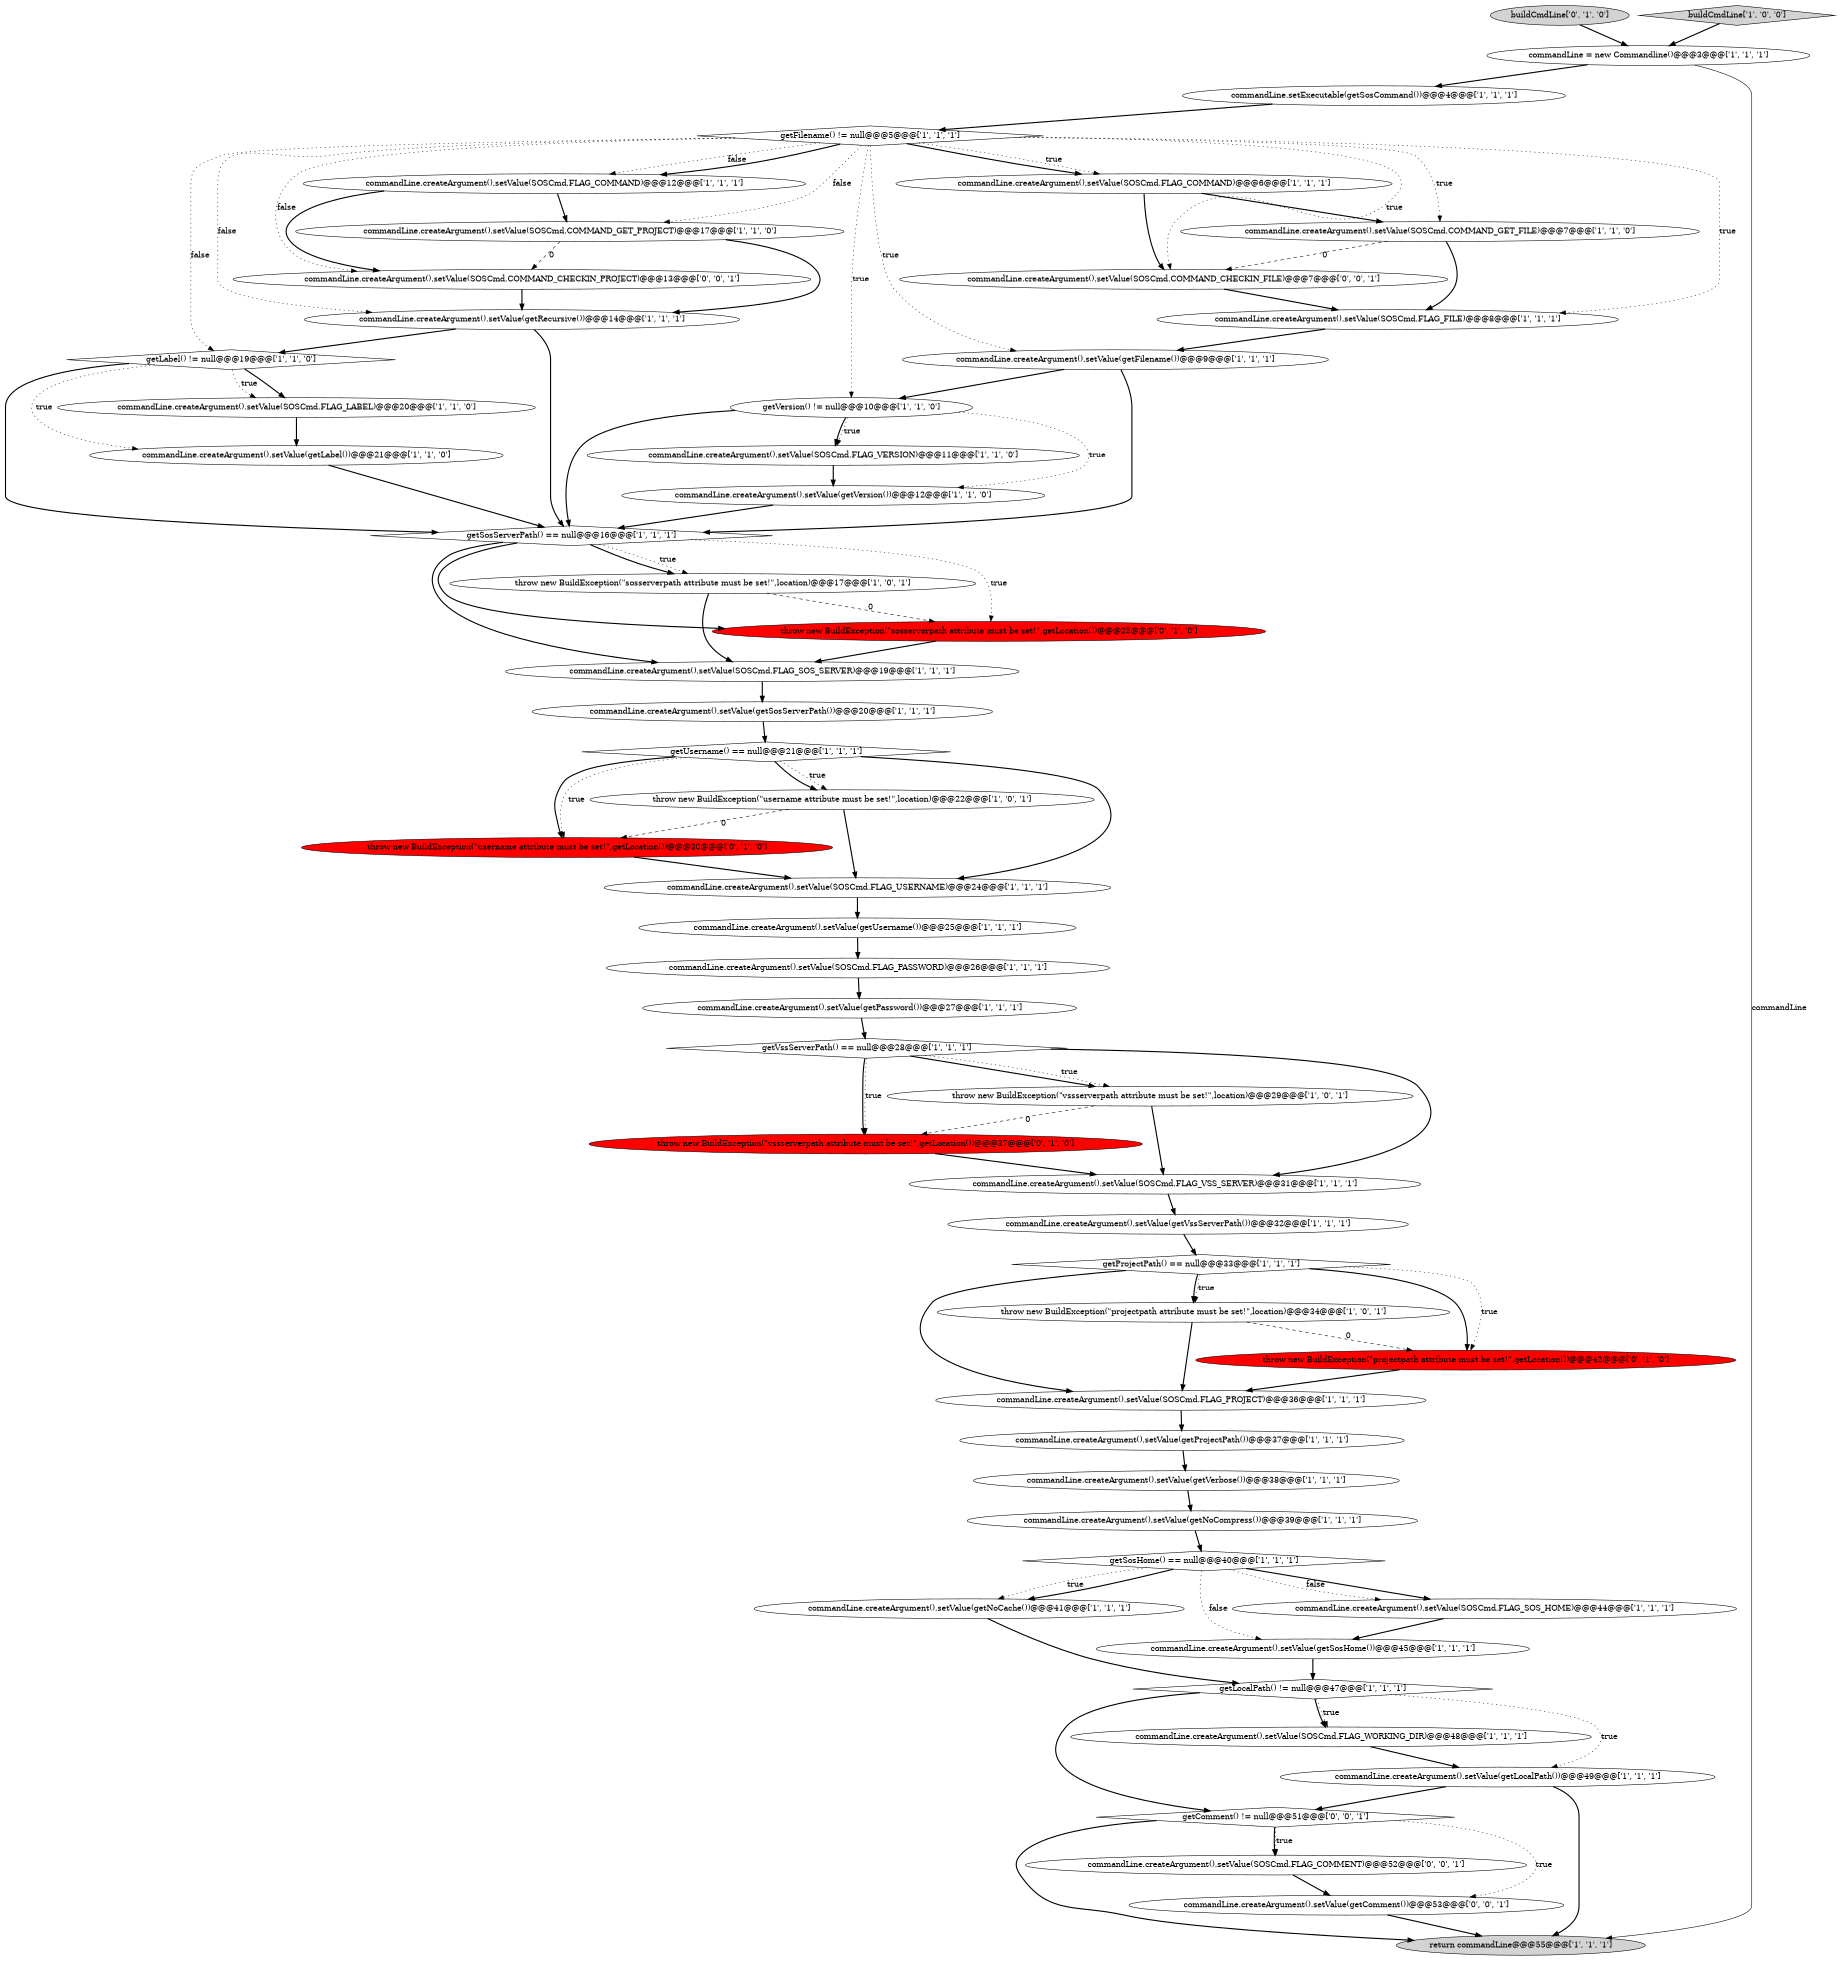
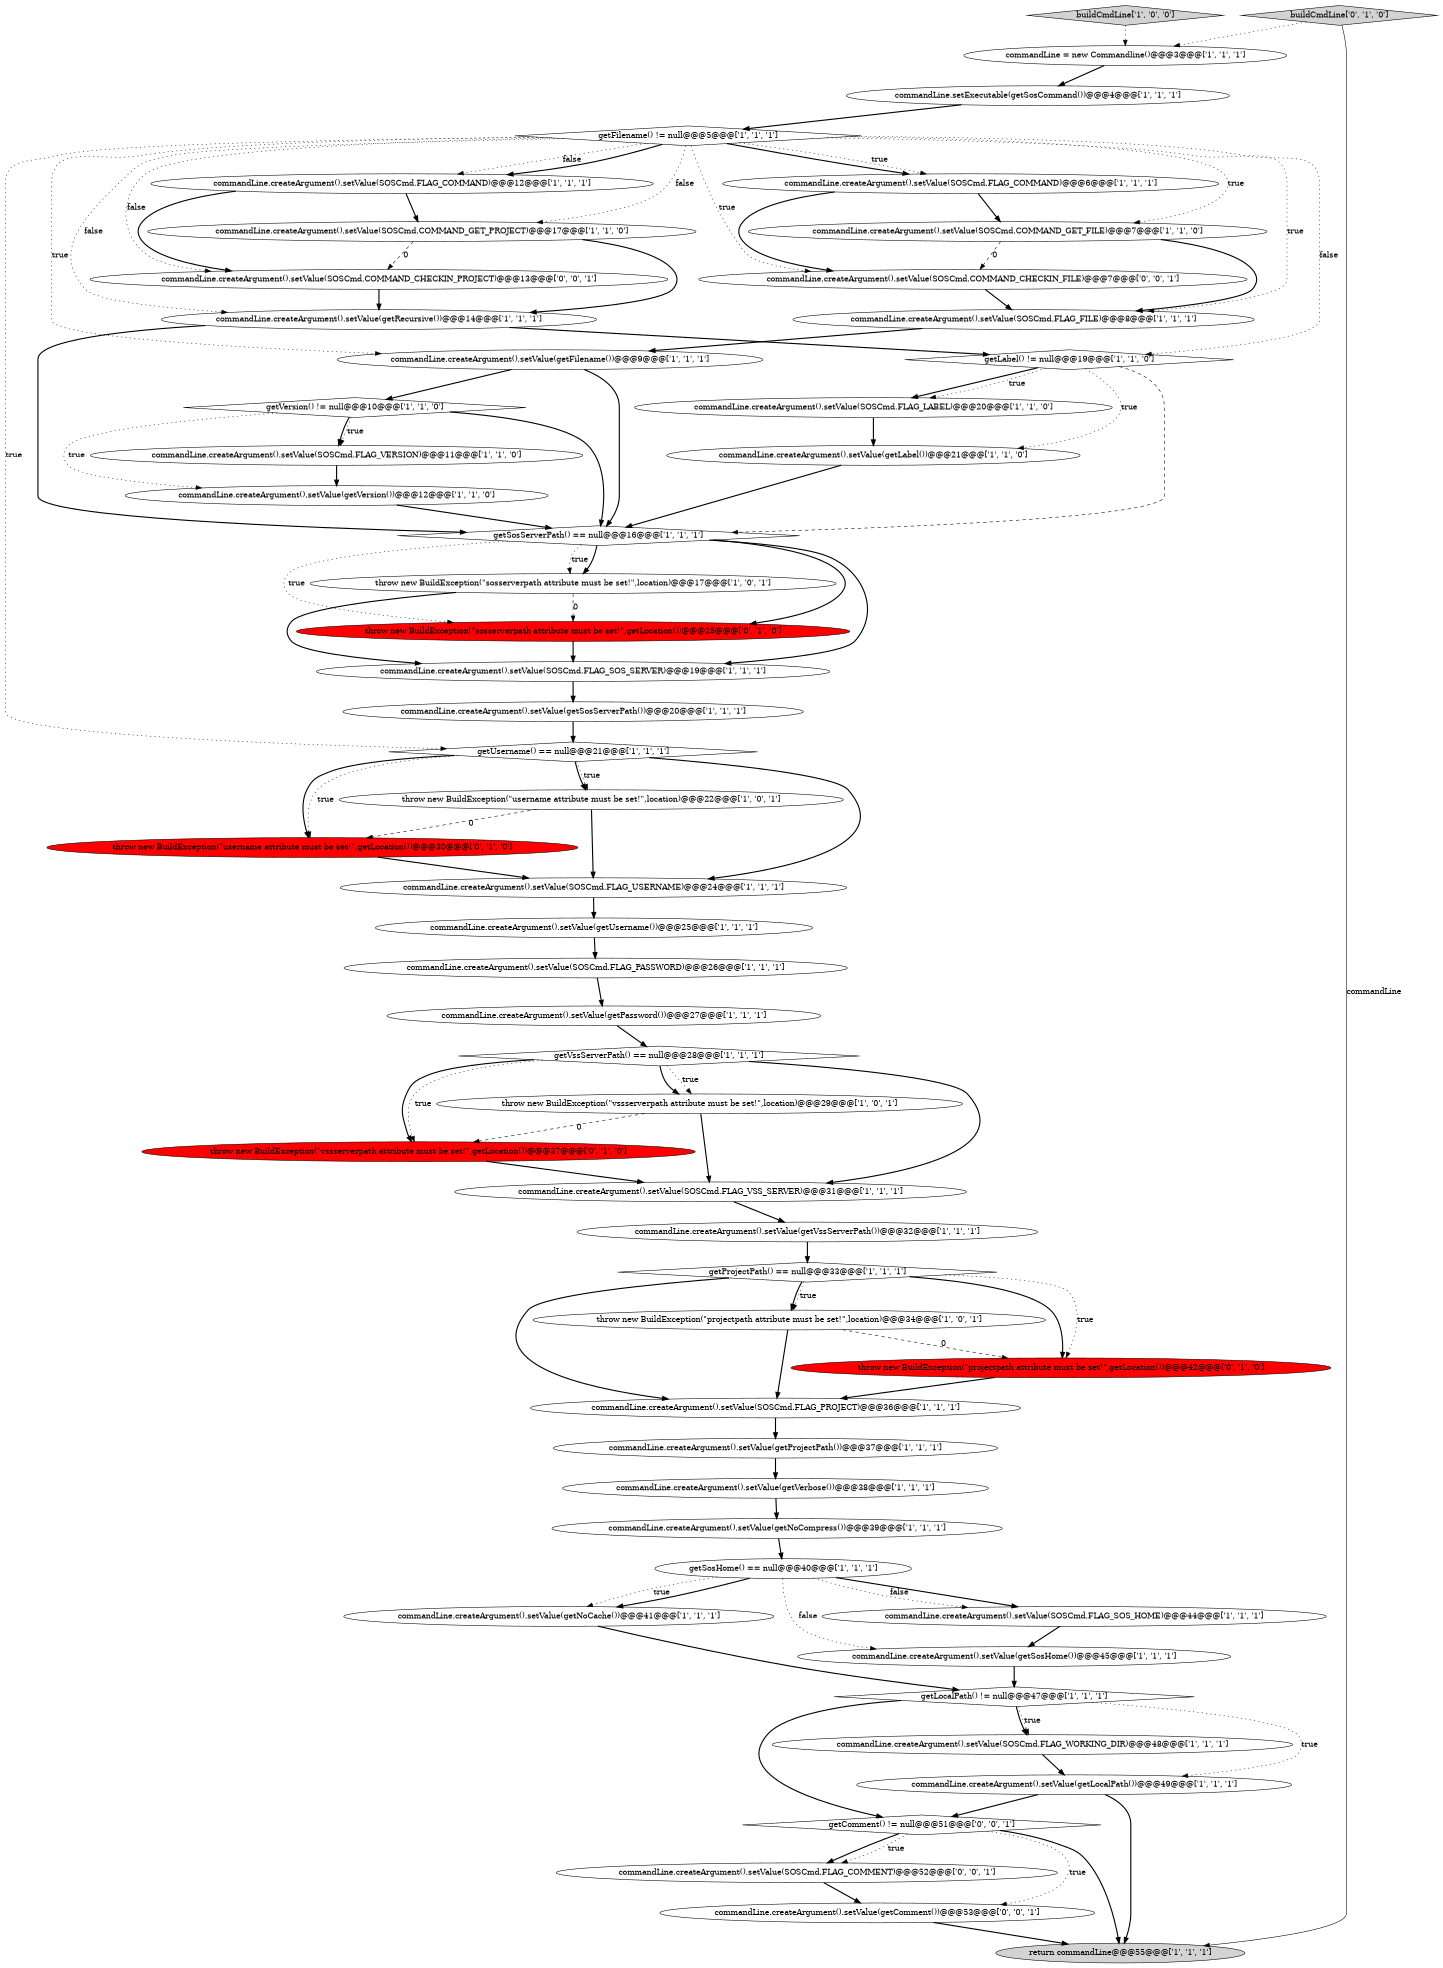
(1560, 15) -> (1339, 15)
(1697, 33) -> (1125, 33)
(1601, 34) -> (1243, 34)
(852, 268) -> (6, 392)
(851, 408) -> (355, 408)
(104, 516) -> (1030, 519)
(1752, 1040) -> (1346, 1041)
(1204, 1561) -> (783, 1569)
